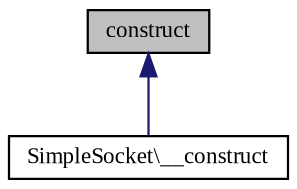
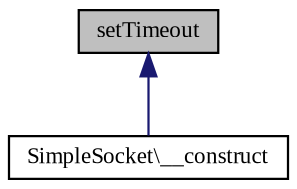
(148, 32) -> (148, 32)
